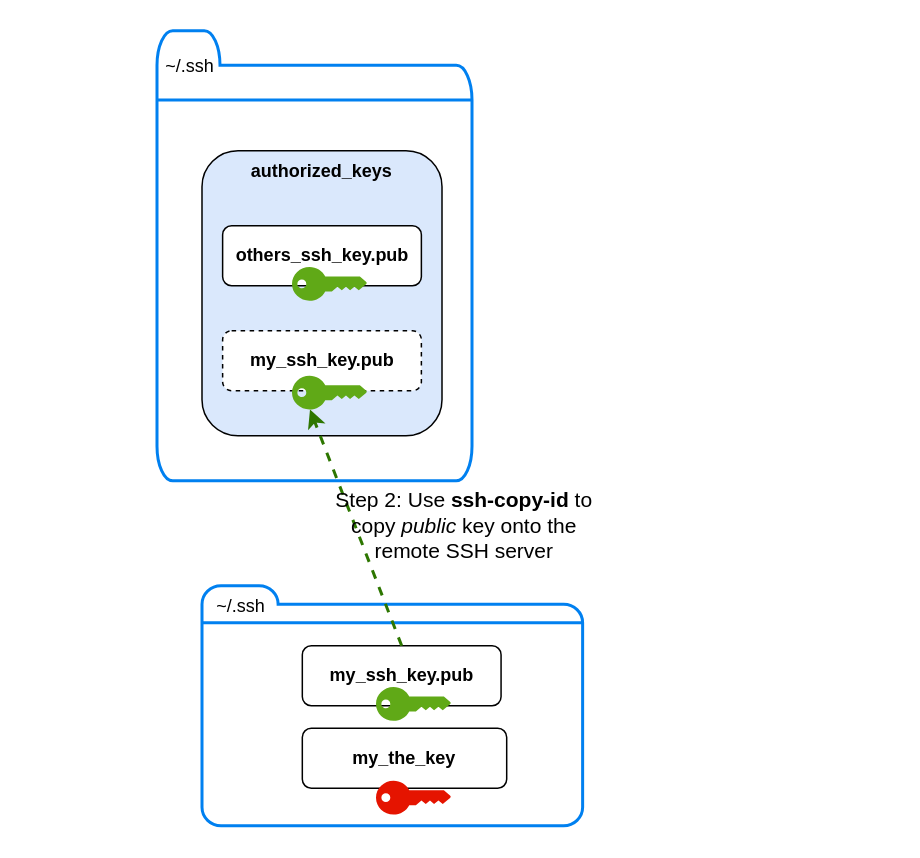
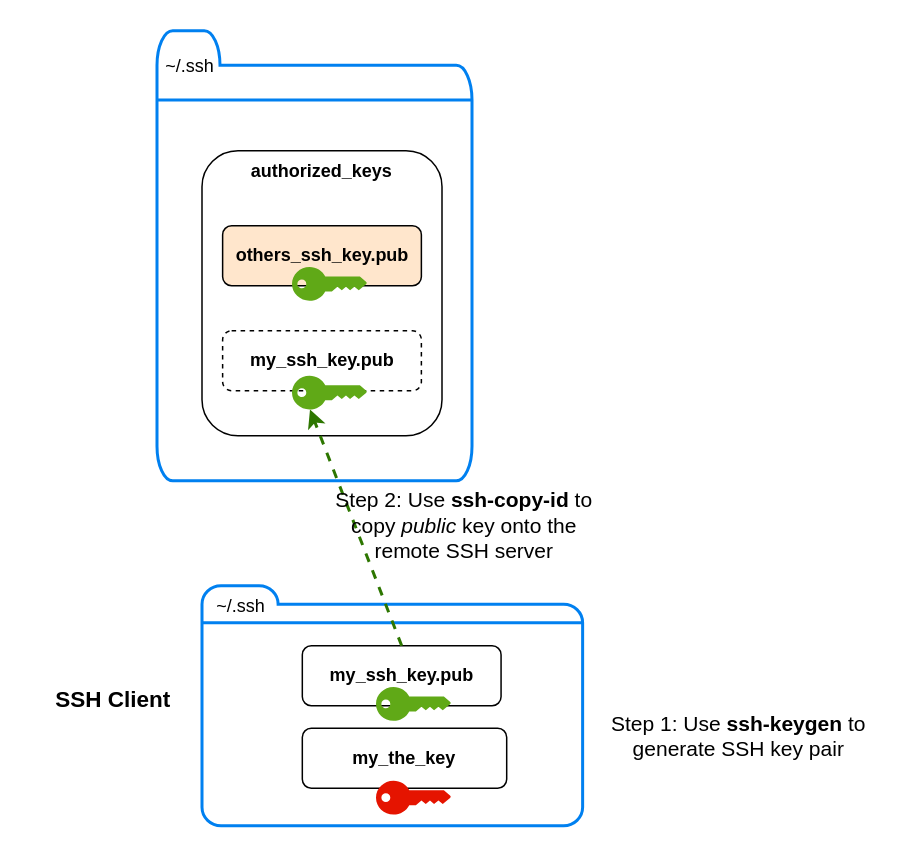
(322, 172) -> (322, 172)
(322, 256) -> (322, 256)
none -> (114, 698)
none -> (739, 736)
